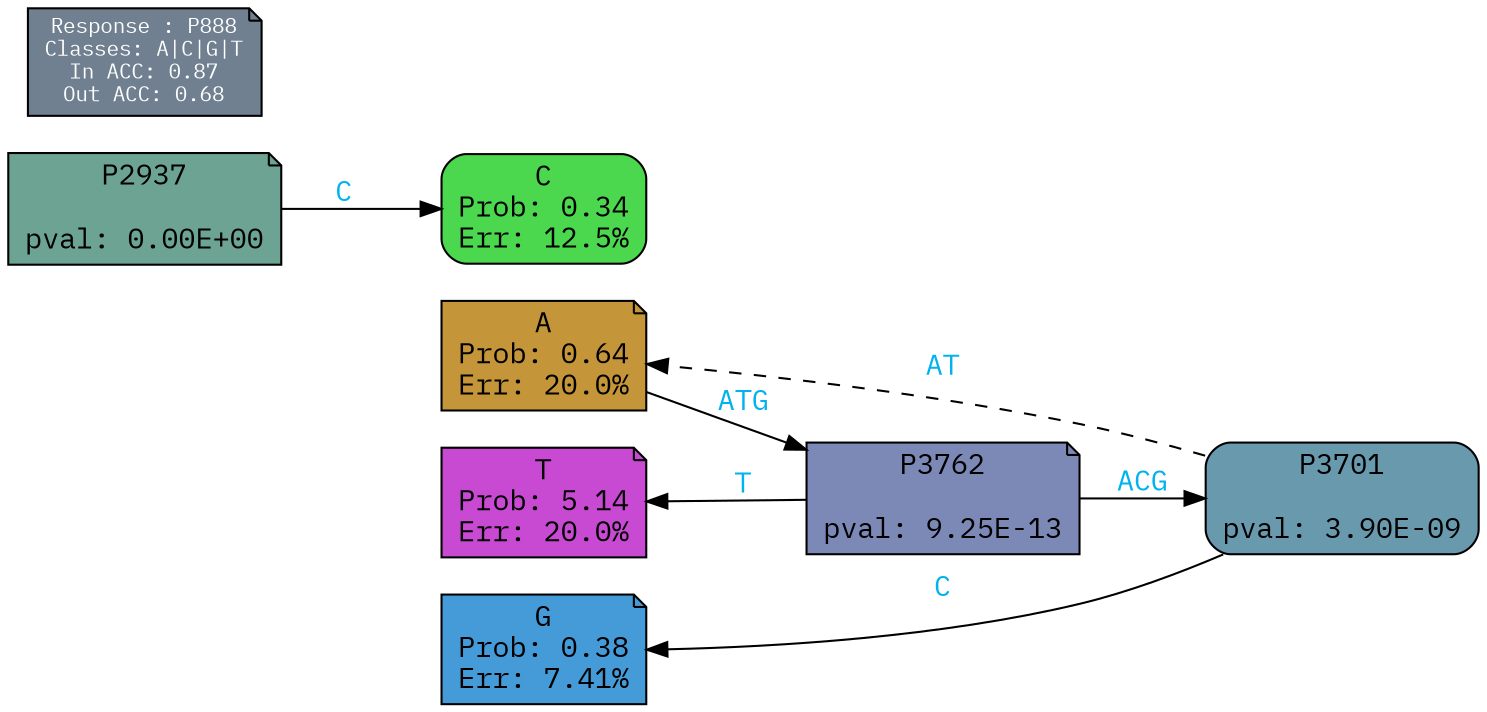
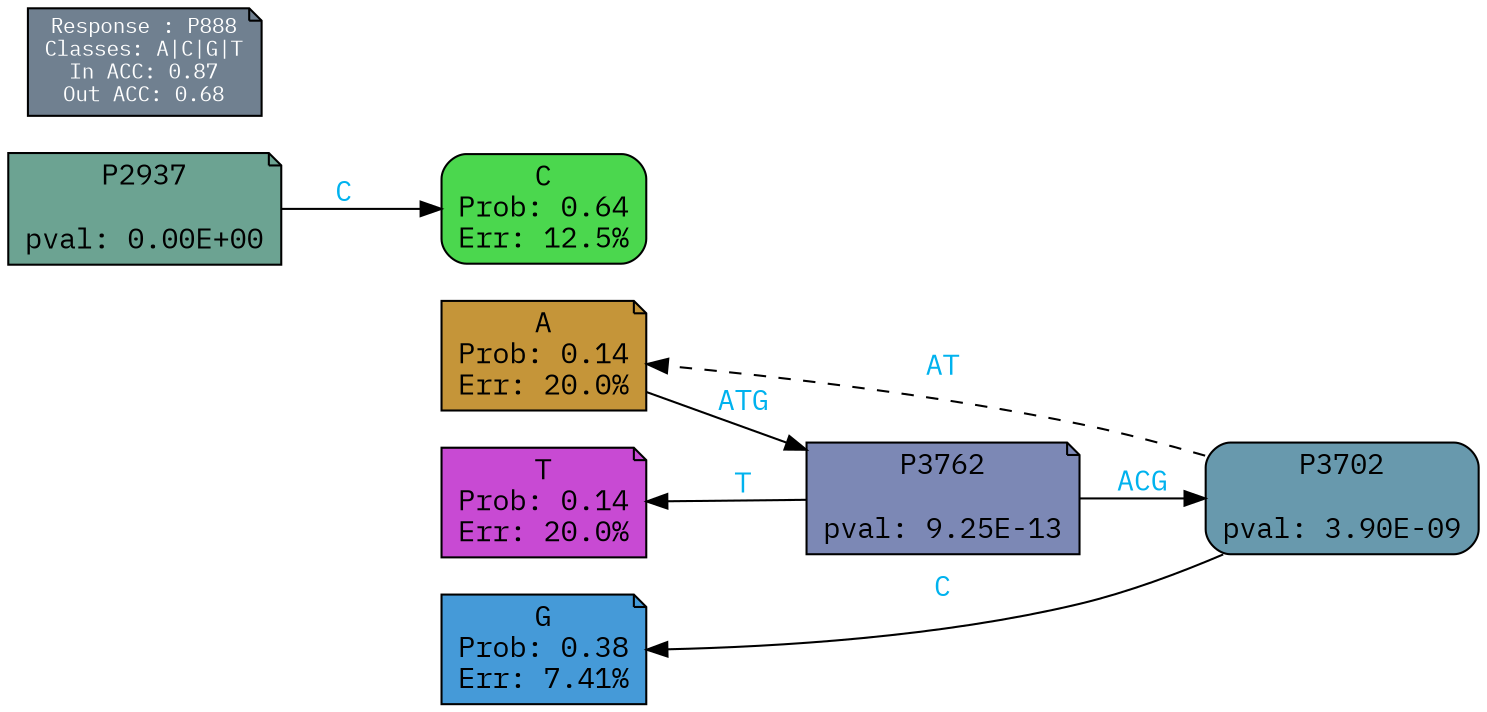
(544, 209) -> (544, 209)
(544, 356) -> (544, 356)
(1342, 498) -> (1342, 498)
(544, 503) -> (544, 503)
